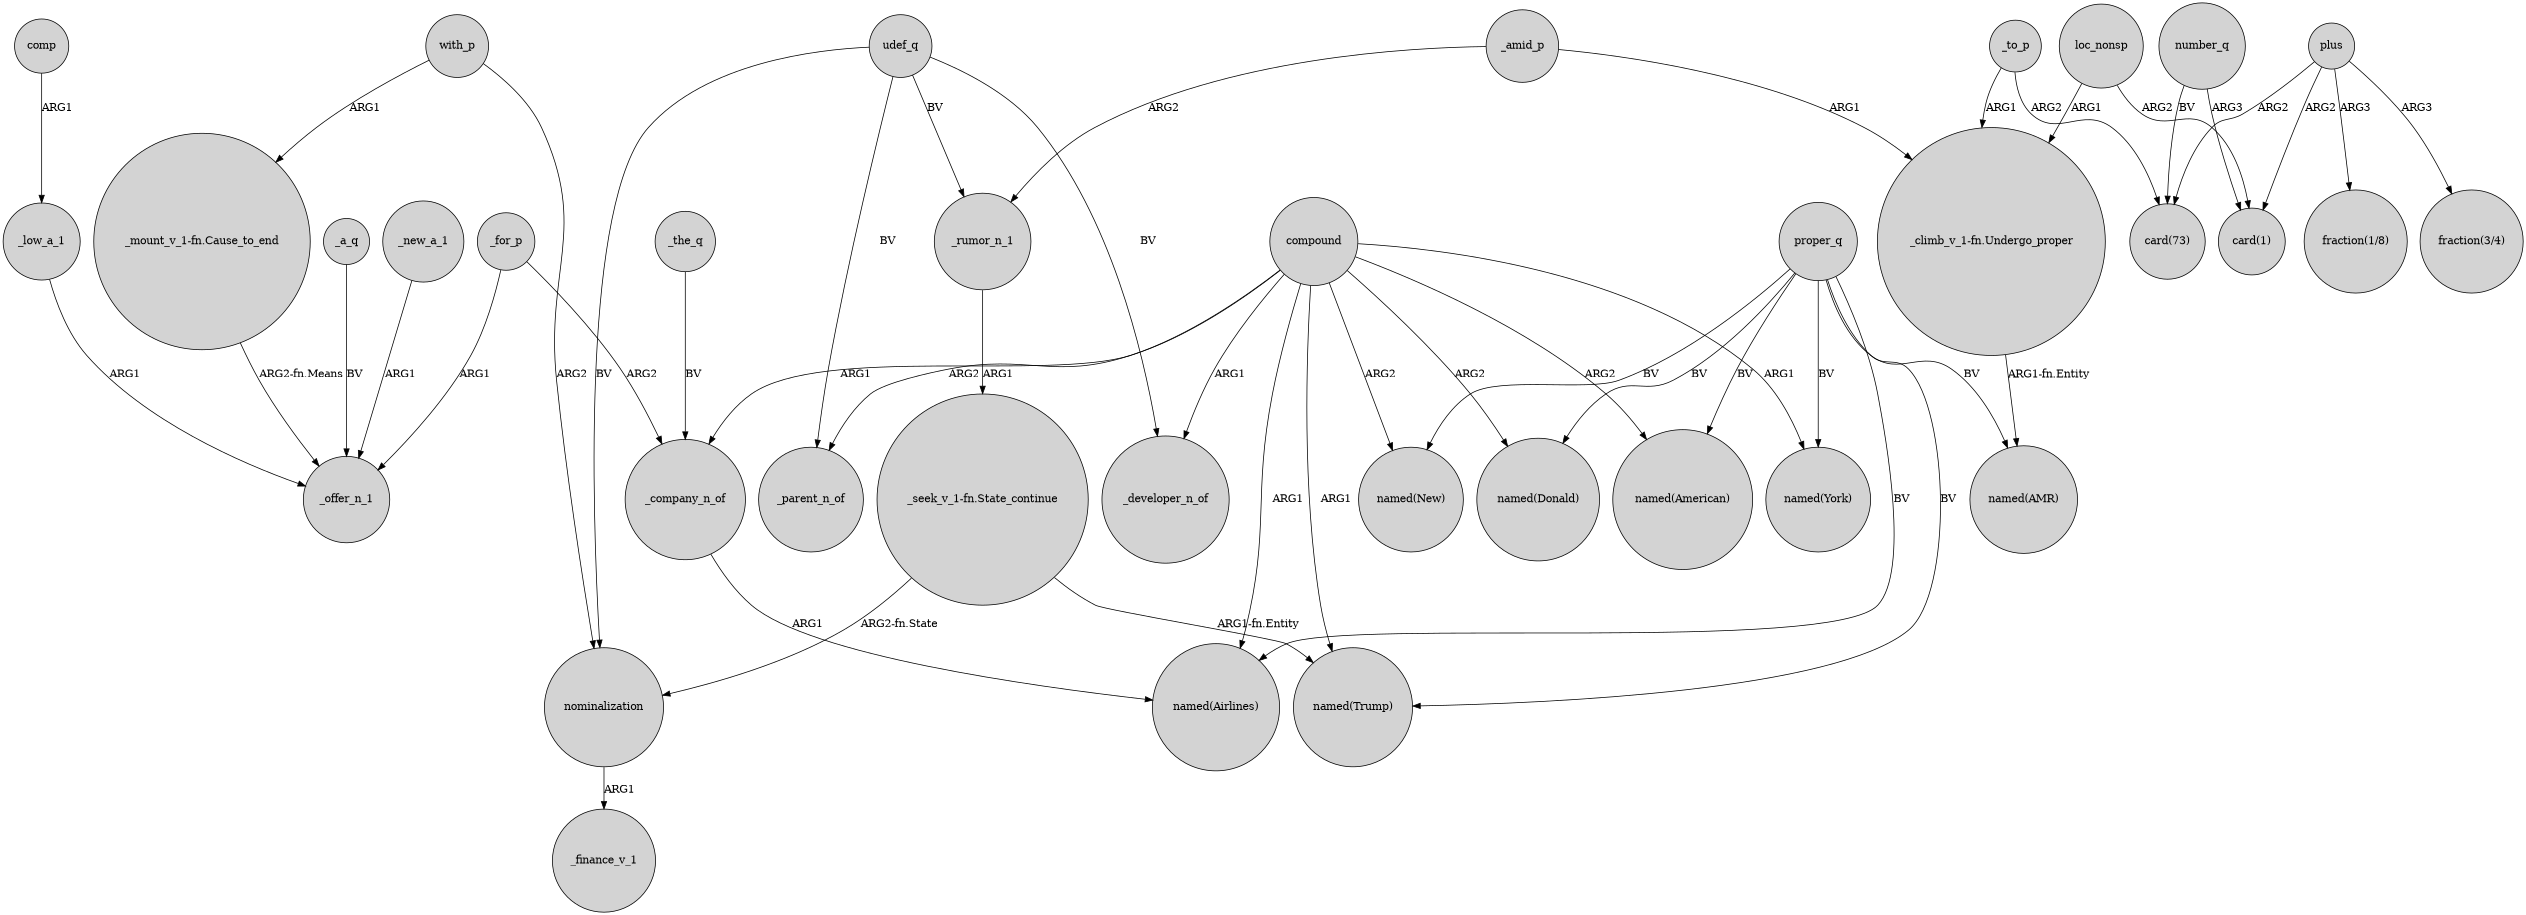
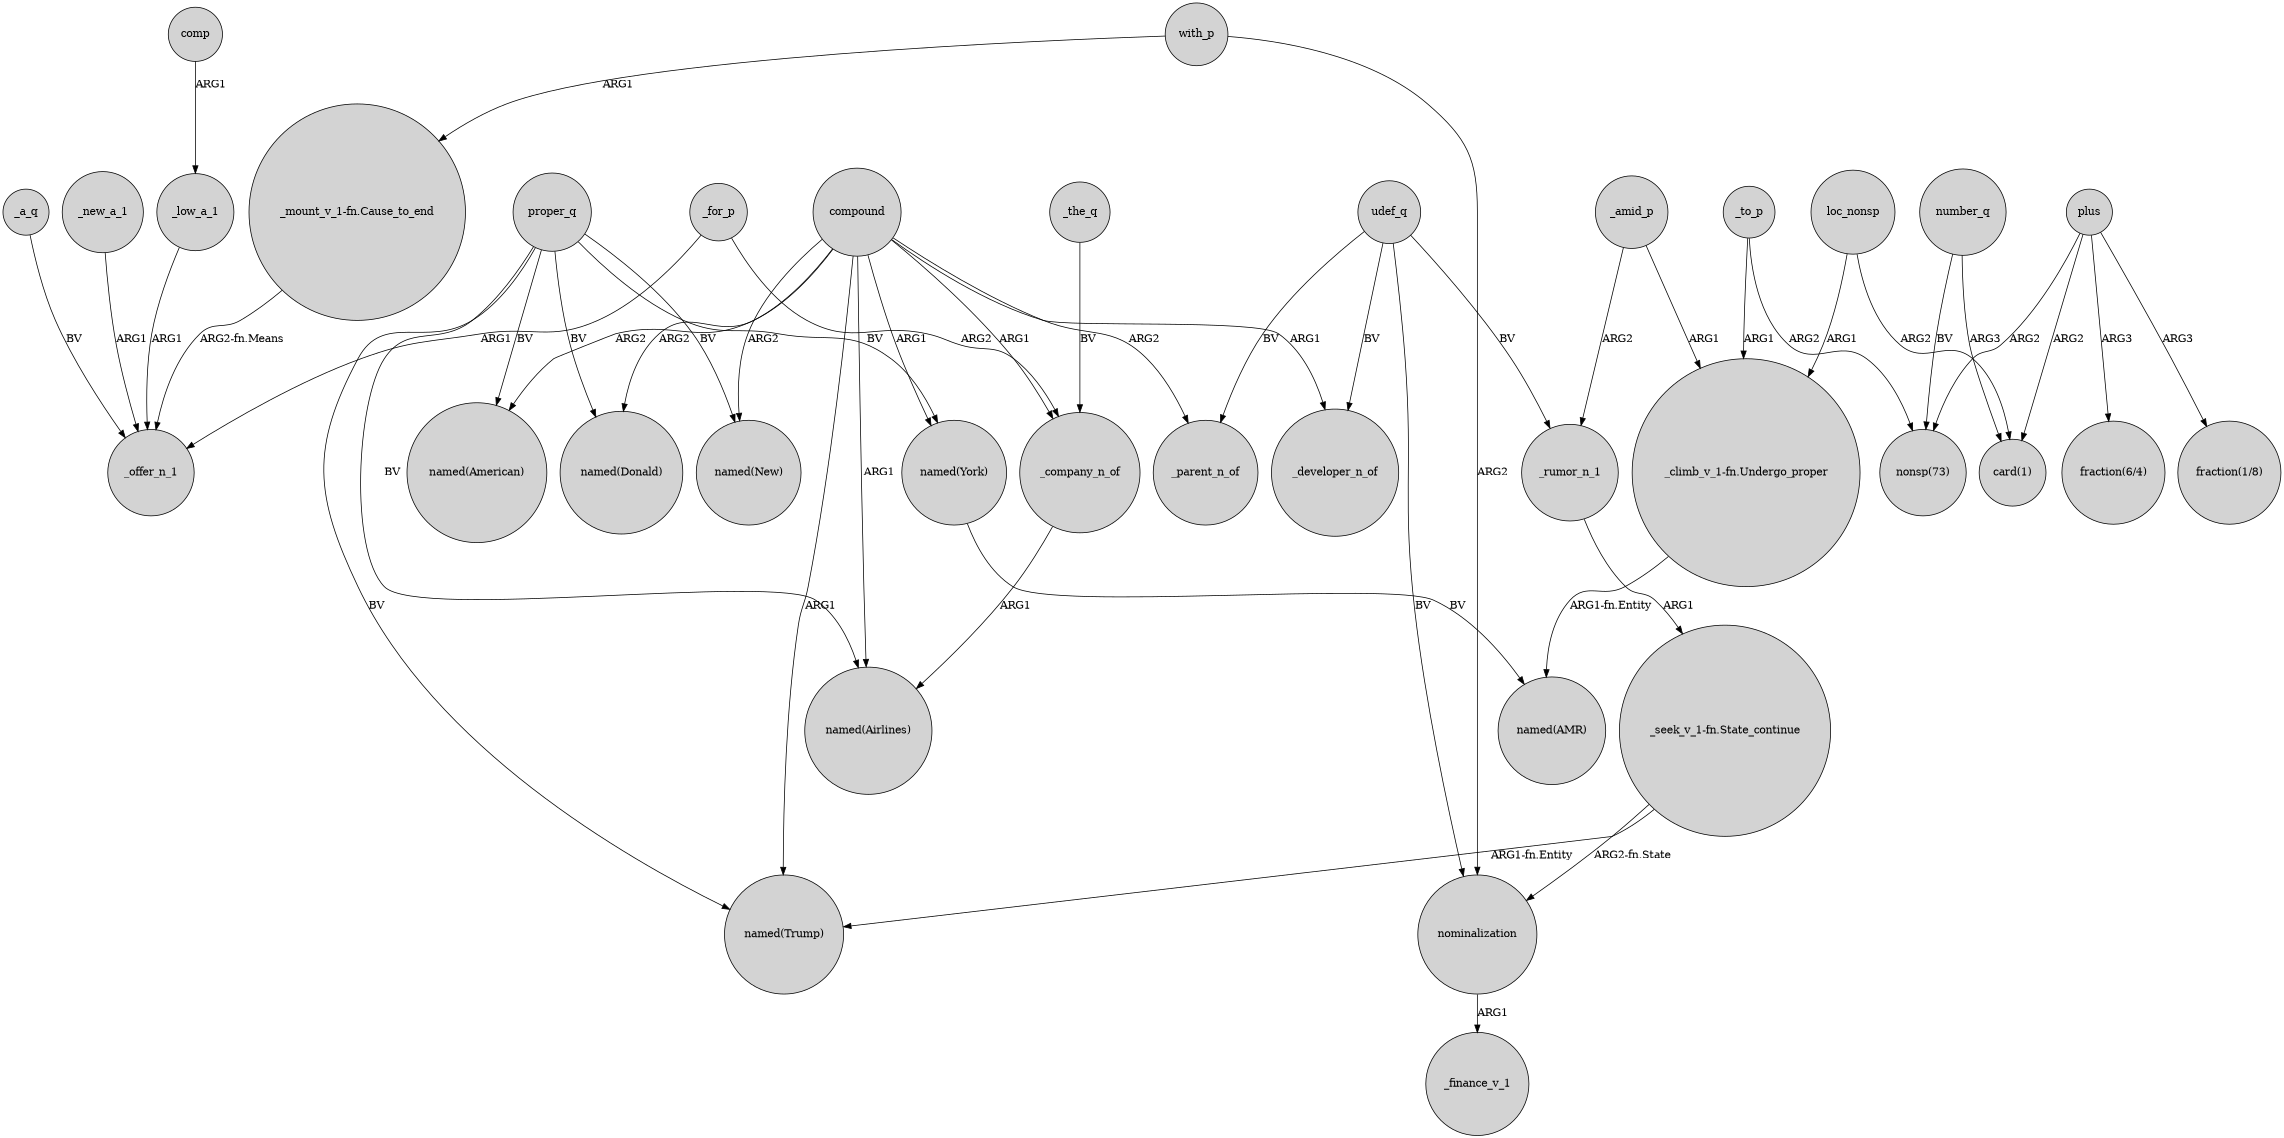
(2167, 242) -> (1923, 473)
(2472, 242) -> (2113, 473)
(1912, 363) -> (1242, 595)
